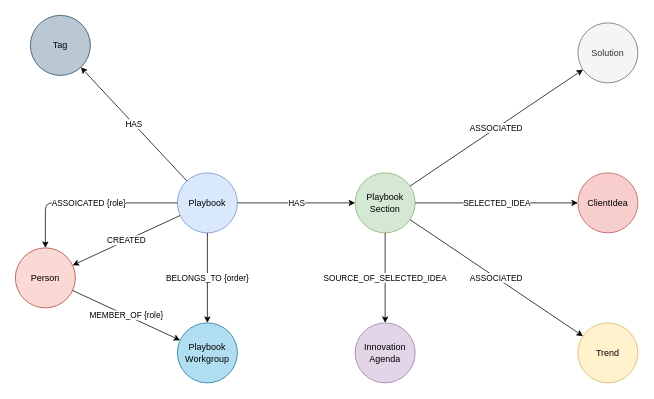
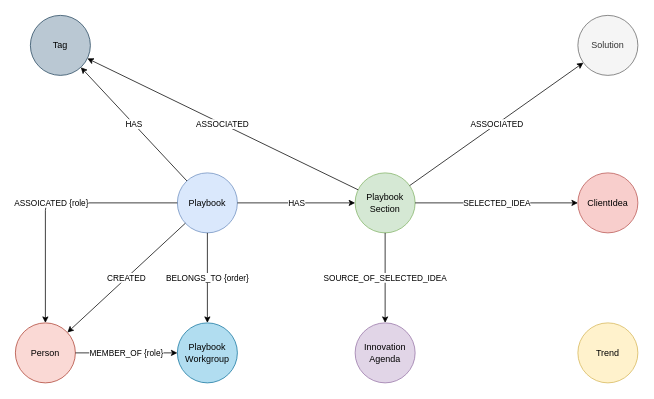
(608, 53) -> (608, 45)
(494, 276) -> (225, 125)
(45, 278) -> (45, 353)
